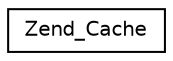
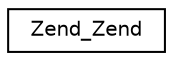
(87, 31) -> (87, 31)
